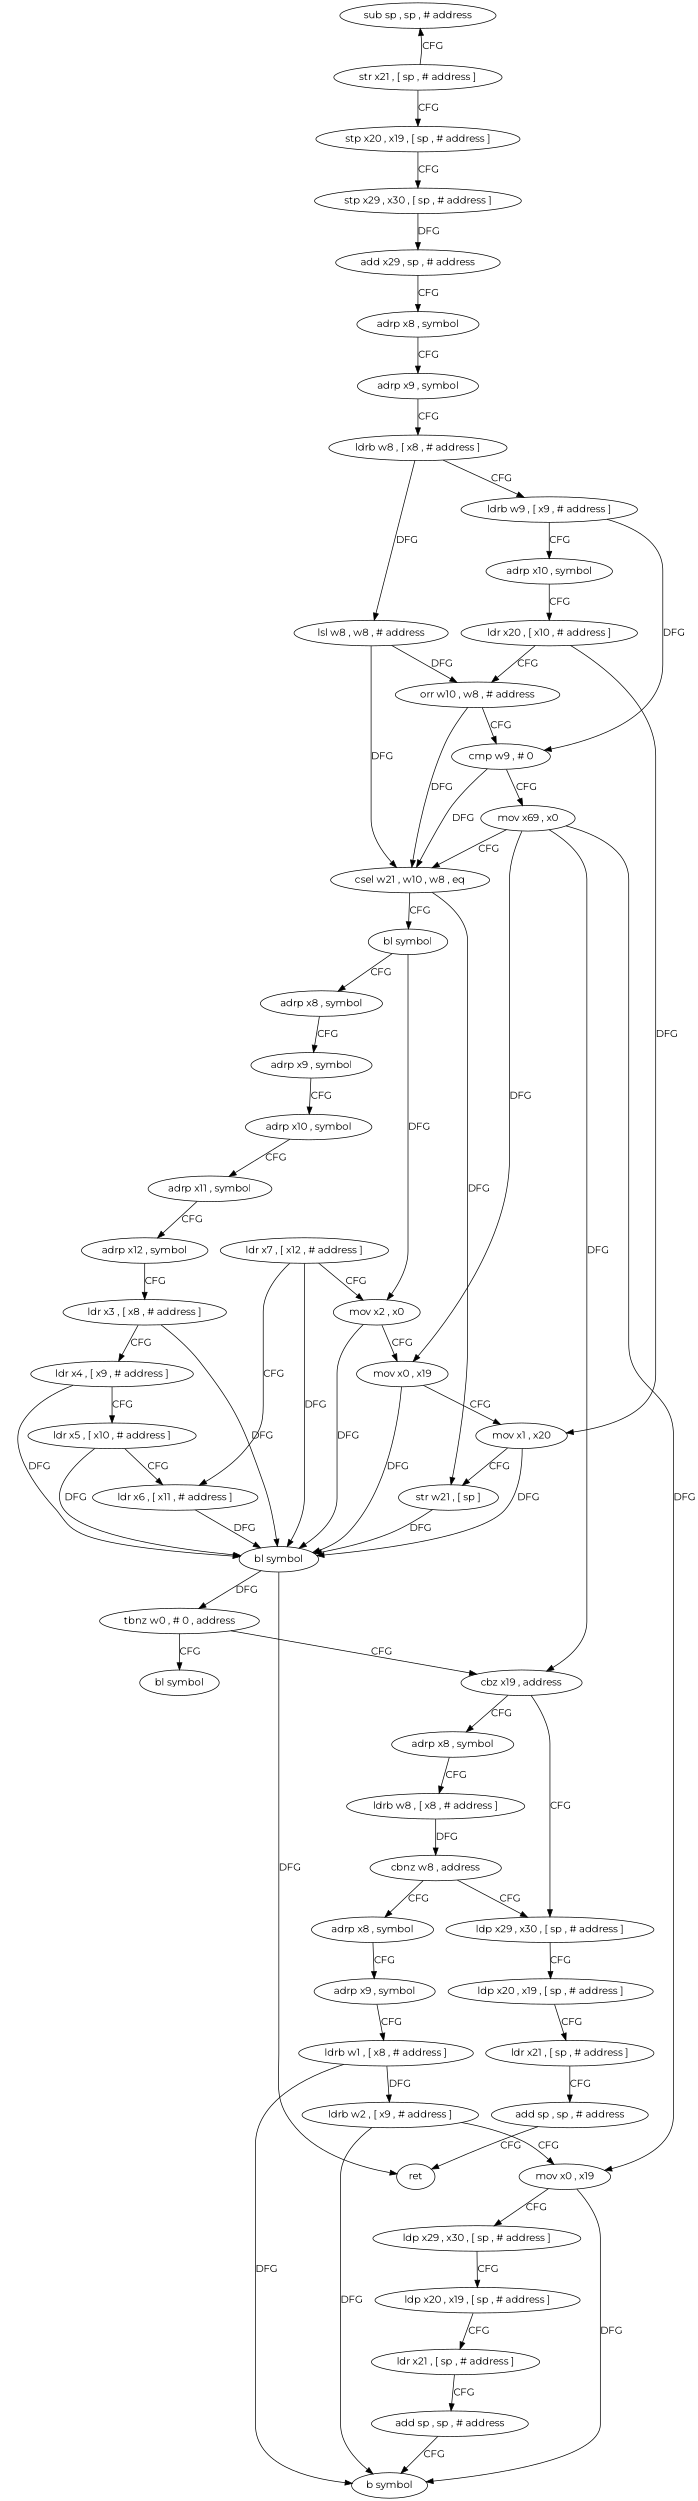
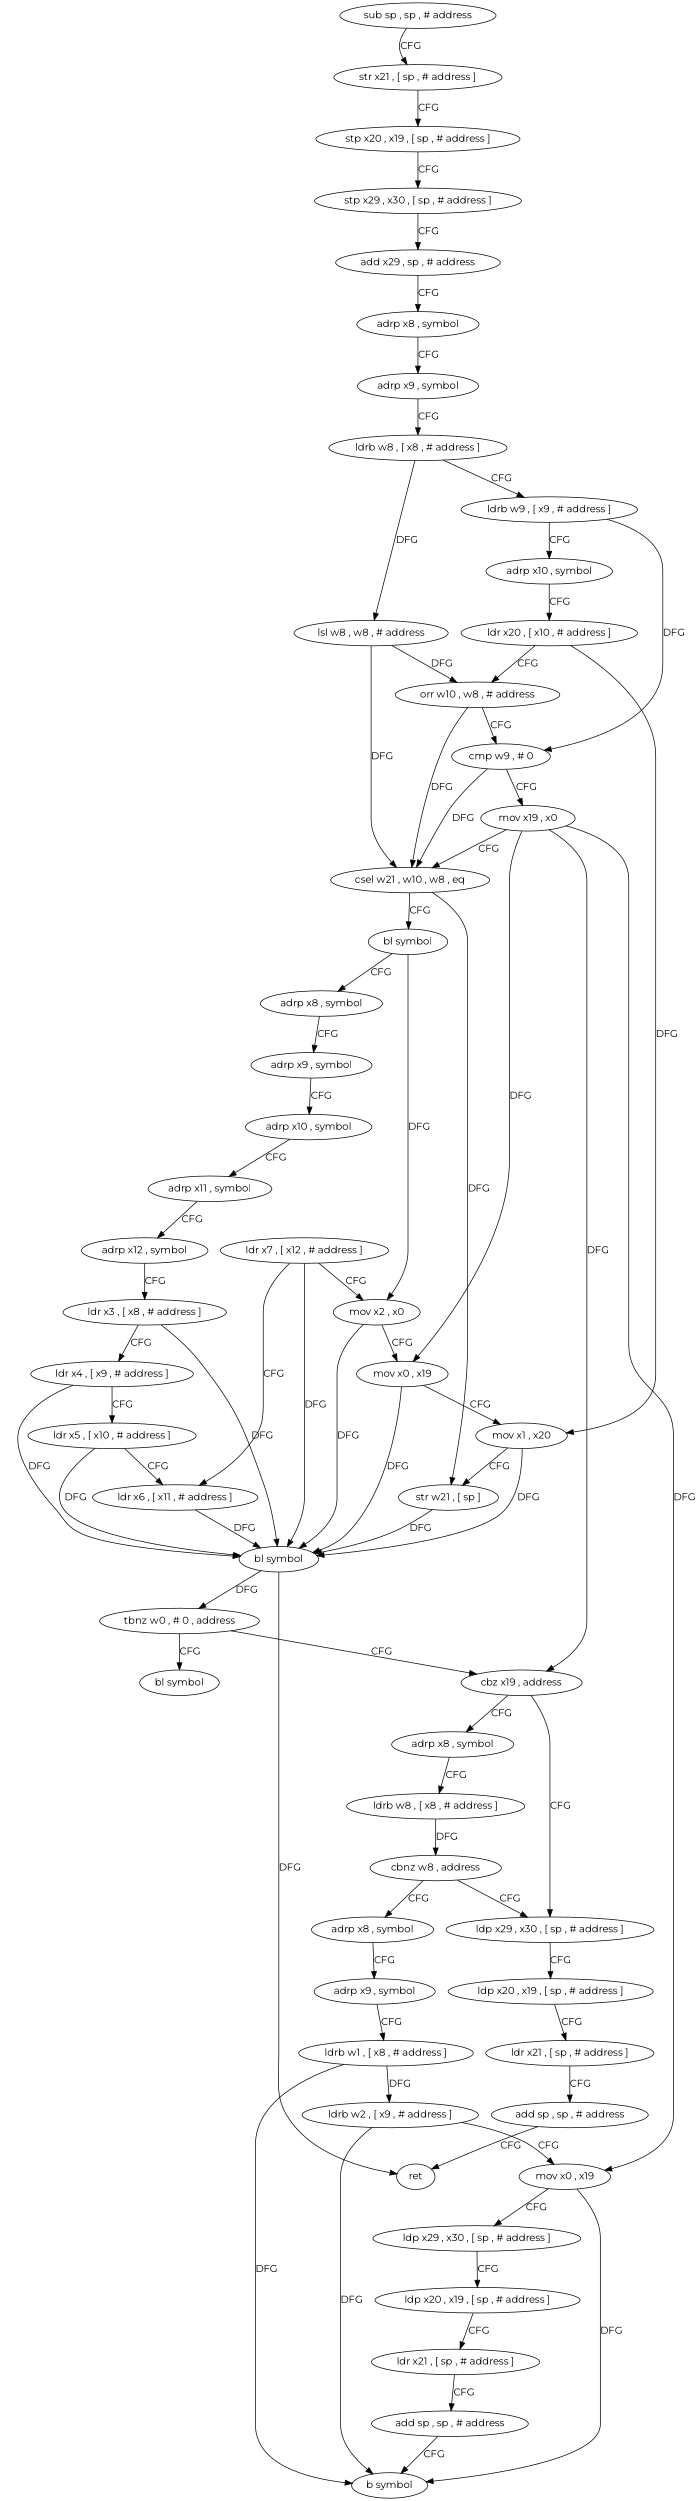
(422, 50) -> (400, 43)
(429, 232) -> (429, 232)
(528, 818) -> (528, 818)
